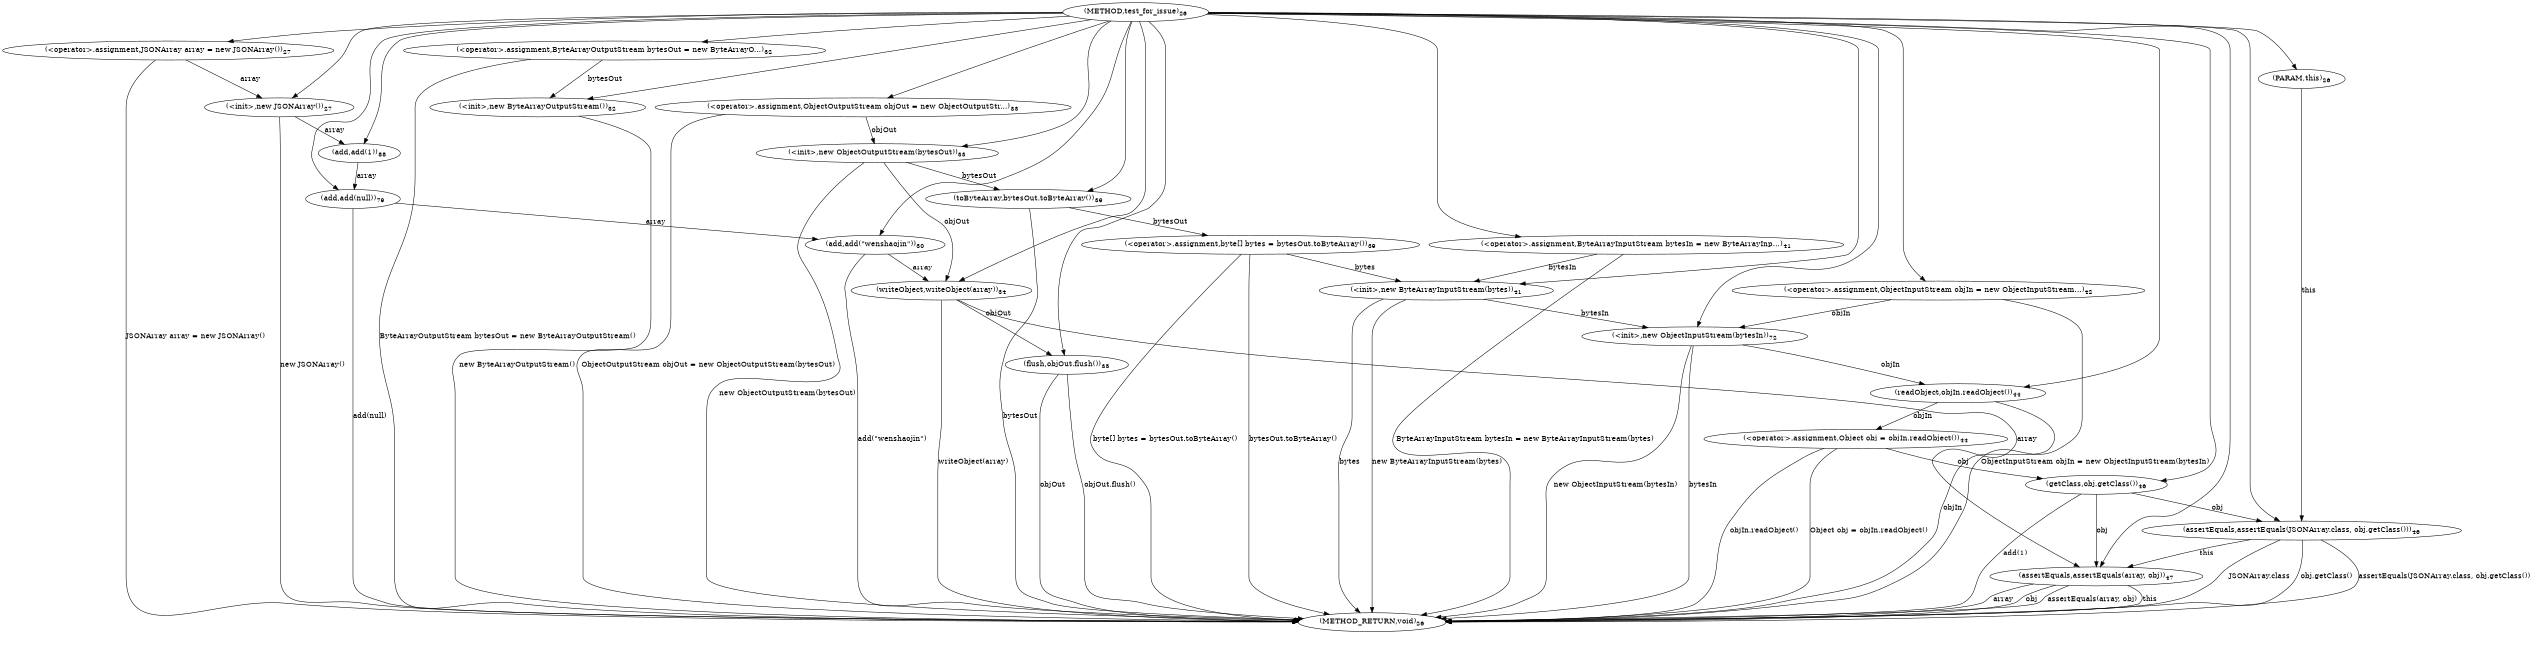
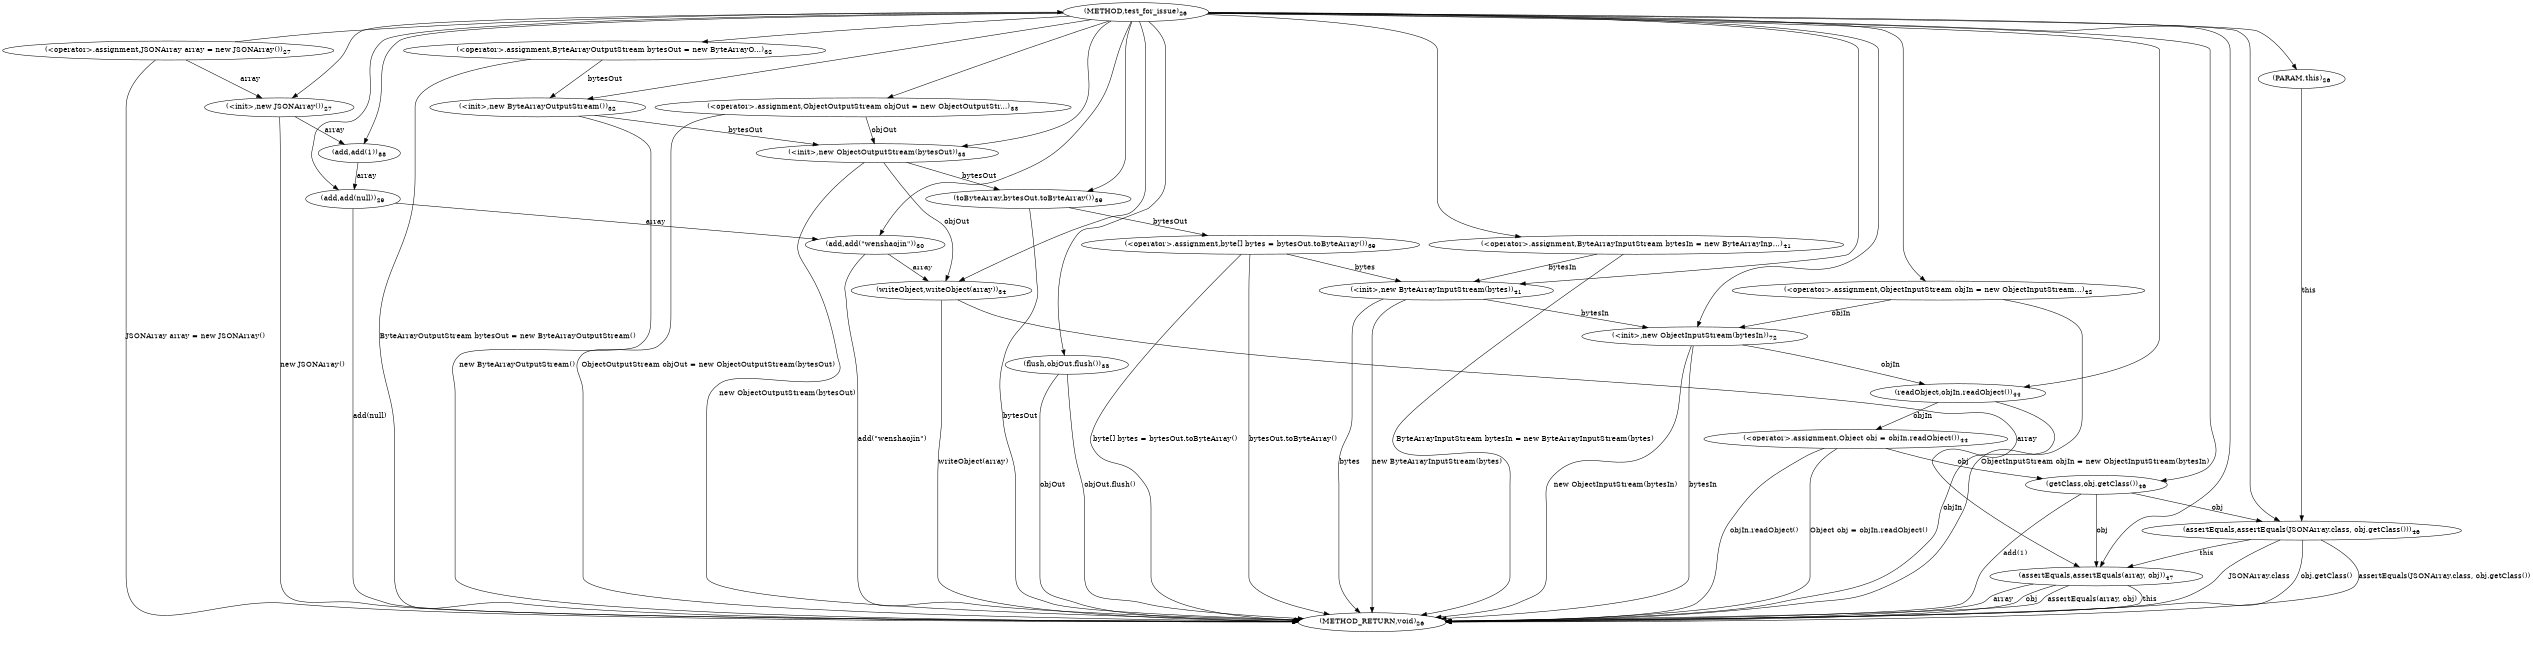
(648, 17) -> (646, 18)
none -> (704, 130)
(381, 198) -> (381, 198)
(1002, 326) -> none
